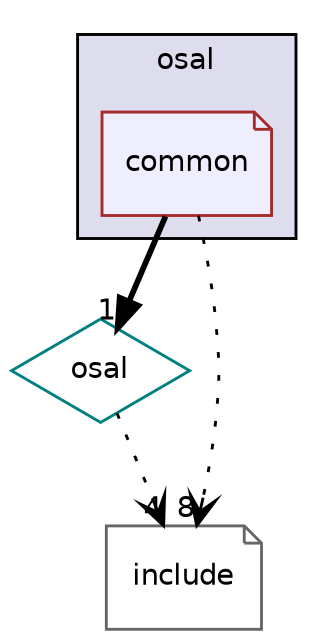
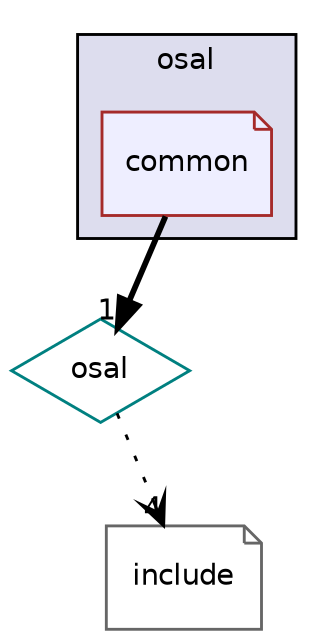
(218, 356) -> none
